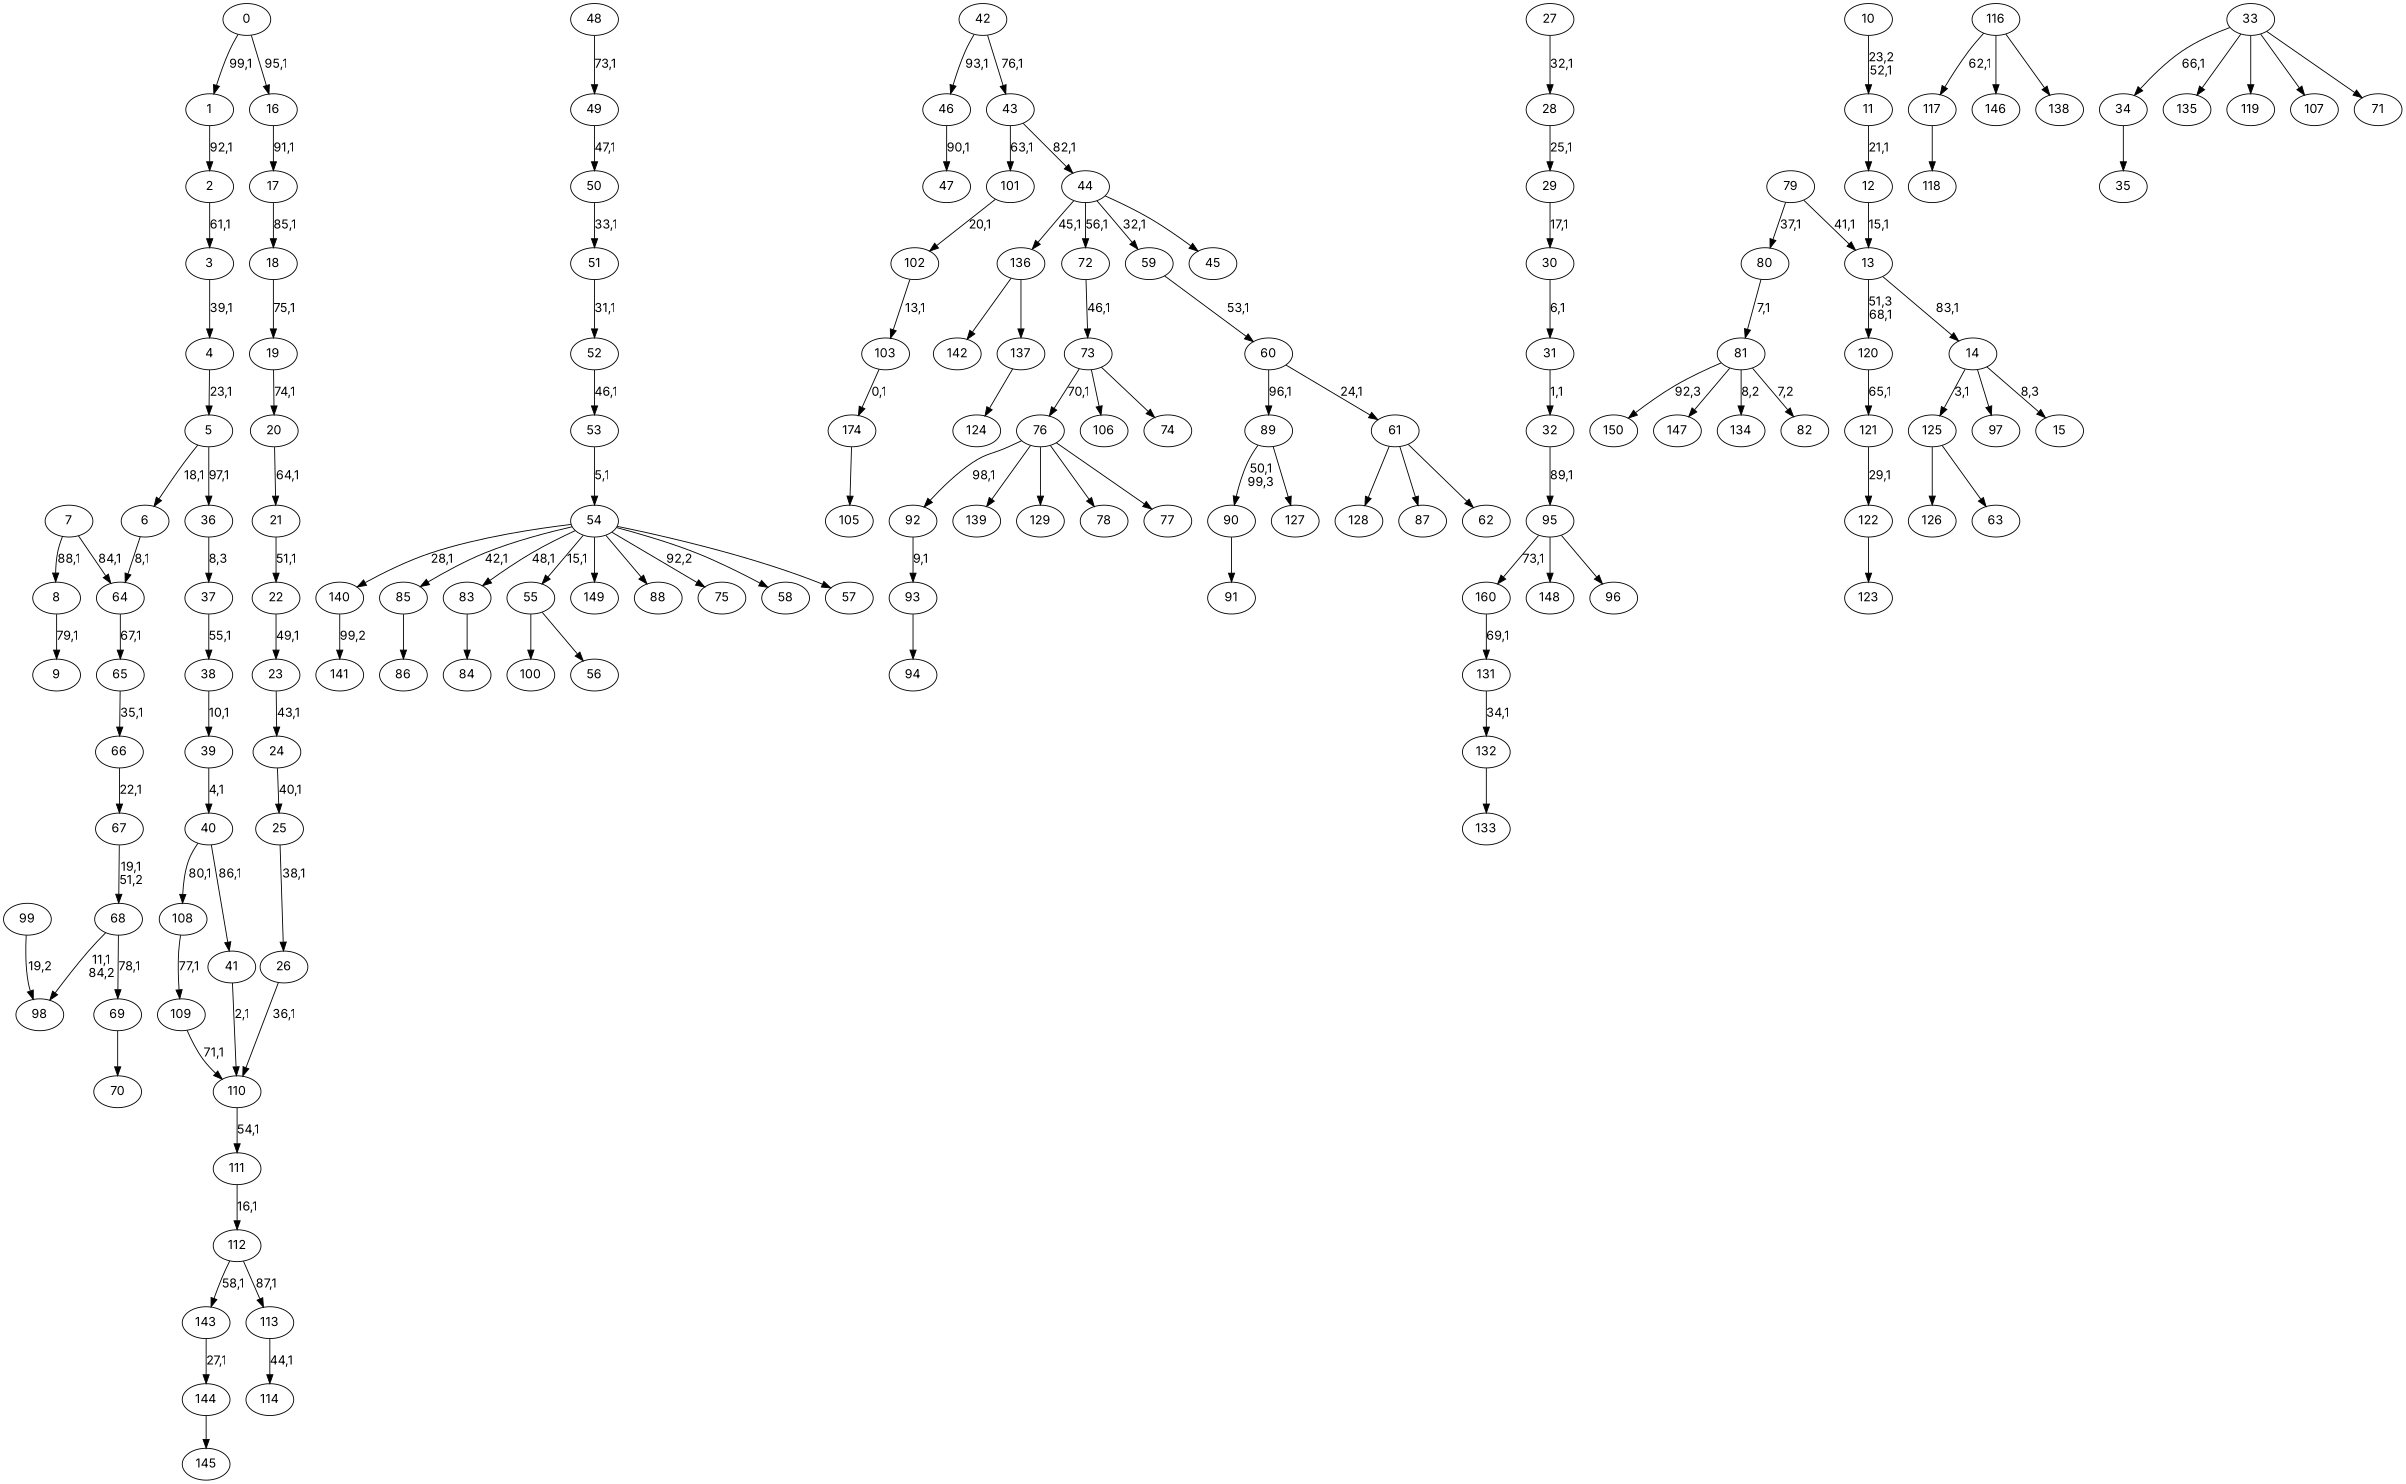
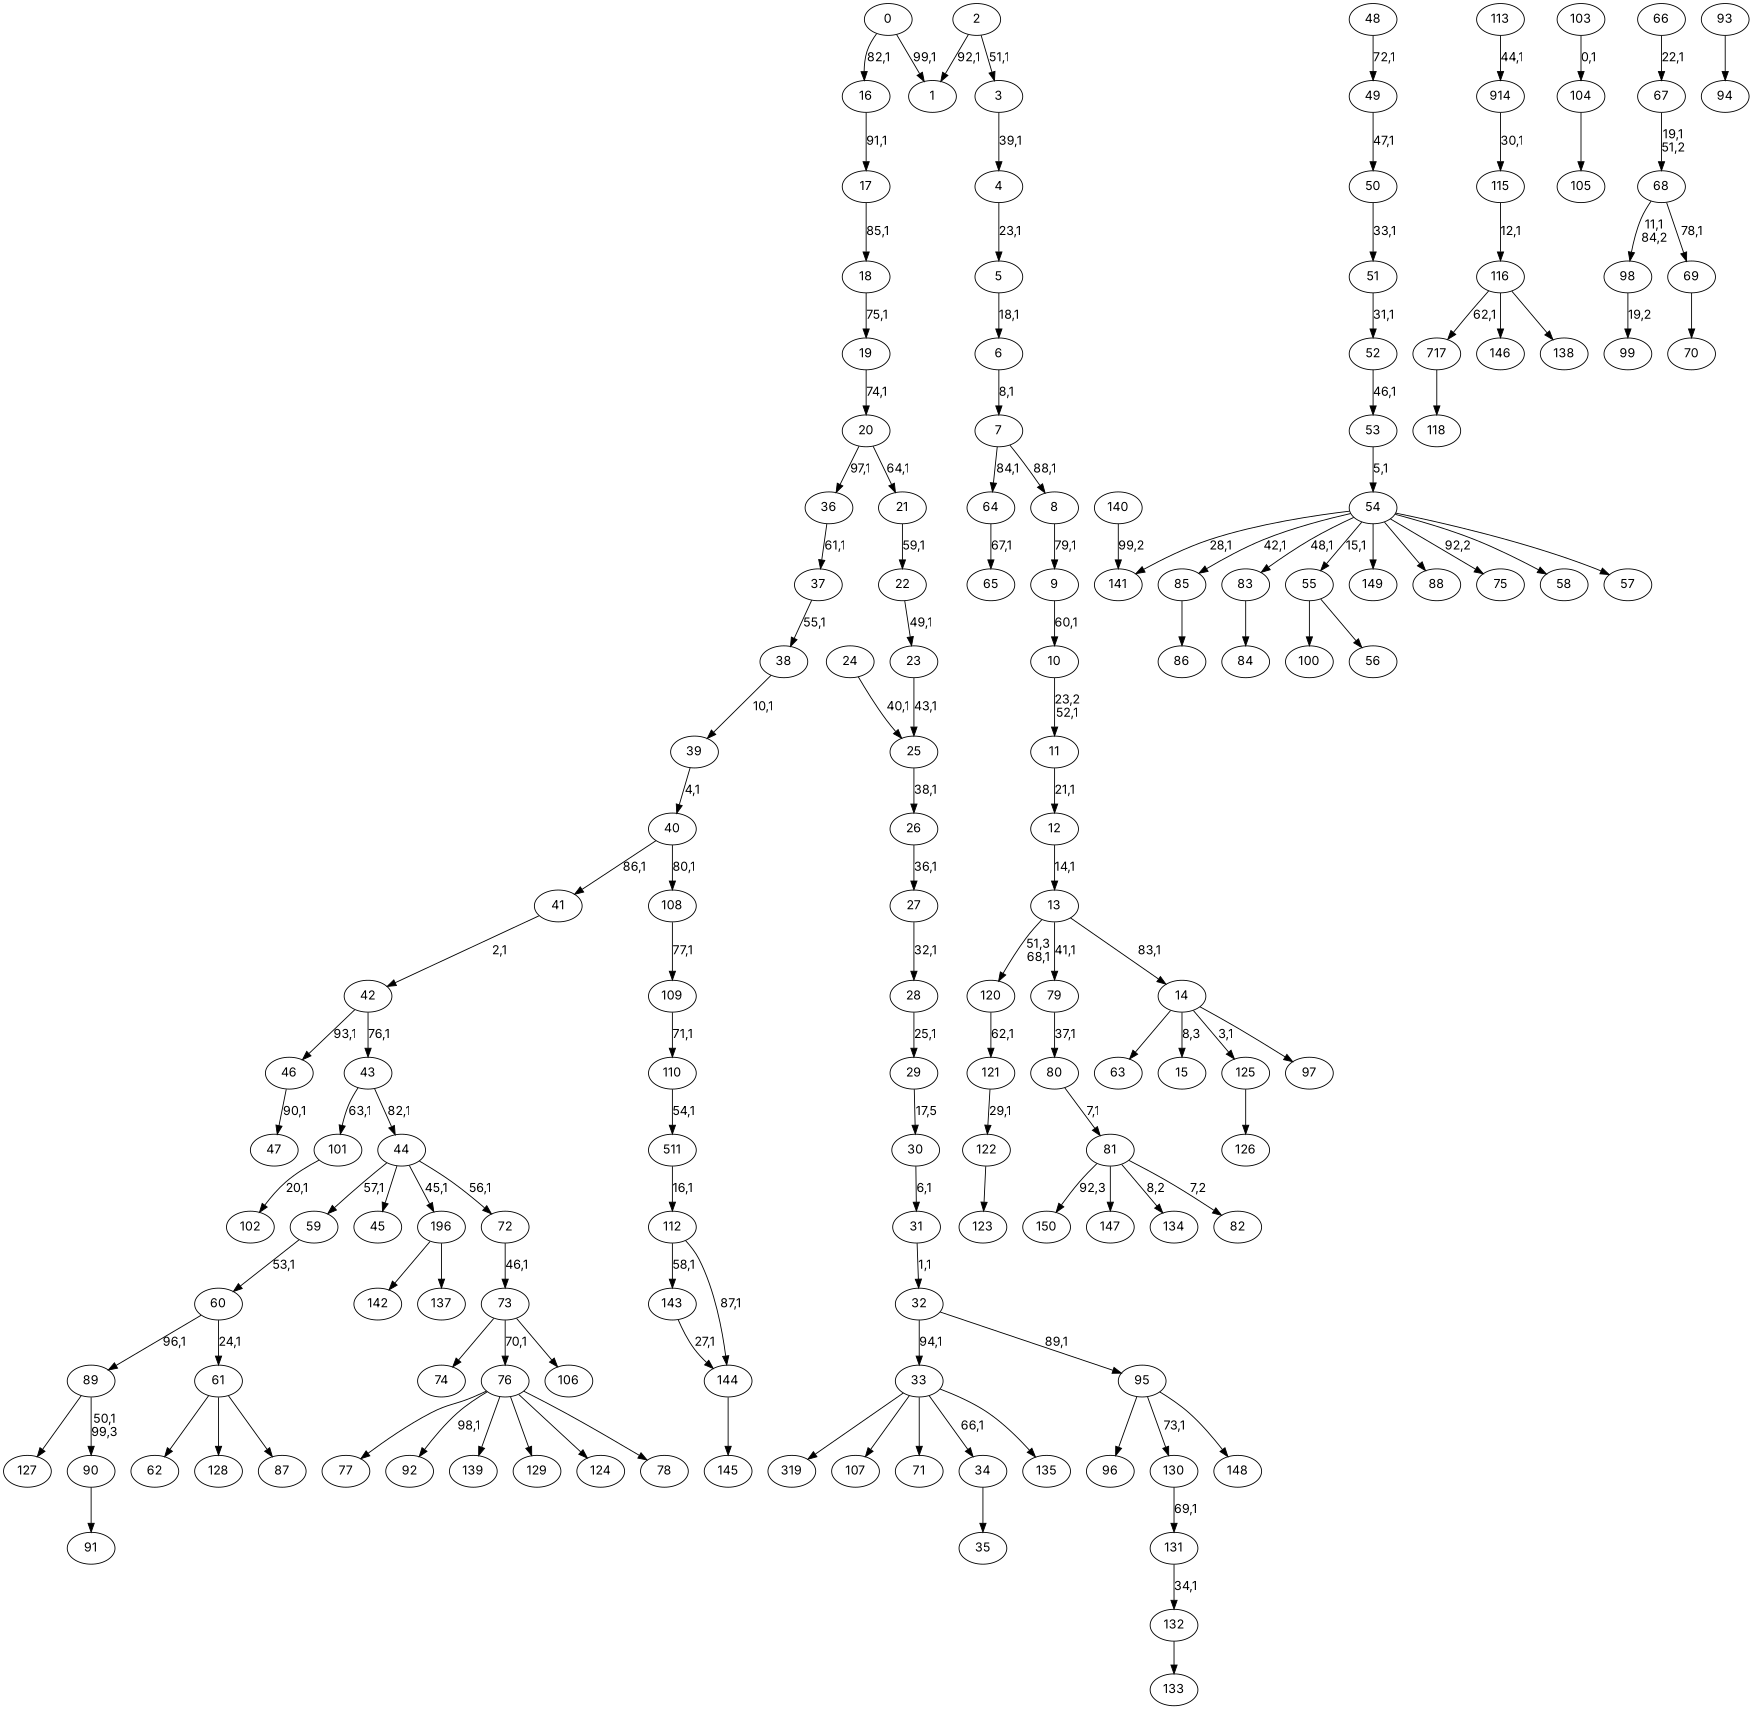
(276, 65) -> (879, 58)
(606, 65) -> (1385, 58)
(1932, 110) -> (1437, 354)
(2251, 110) -> (792, 1471)
(210, 144) -> (957, 54)
none -> (1500, 187)
(1826, 222) -> (1055, 947)
(221, 225) -> (1000, 58)
(1135, 225) -> (374, 1189)
(1560, 225) -> (927, 1112)
(1879, 225) -> (1065, 867)
(1021, 264) -> (441, 1227)
(902, 305) -> none
(1001, 389) -> (550, 1423)
(1880, 392) -> (1003, 1035)
(852, 431) -> (1581, 96)
(209, 472) -> (850, 465)
(1961, 472) -> (1153, 1031)
(465, 543) -> (1244, 530)
(134, 555) -> (999, 388)
(913, 555) -> none
(219, 560) -> (836, 546)
(287, 560) -> (914, 546)
(1486, 598) -> (1174, 1471)
none -> (1055, 619)
(120, 709) -> none
(276, 709) -> (914, 702)
(26, 963) -> (1628, 311)
(234, 1025) -> (467, 949)
(262, 1025) -> (914, 863)
(237, 1169) -> (672, 1150)
(252, 1280) -> (713, 1295)
none -> (919, 1338)
(270, 1400) -> (1500, 96)
